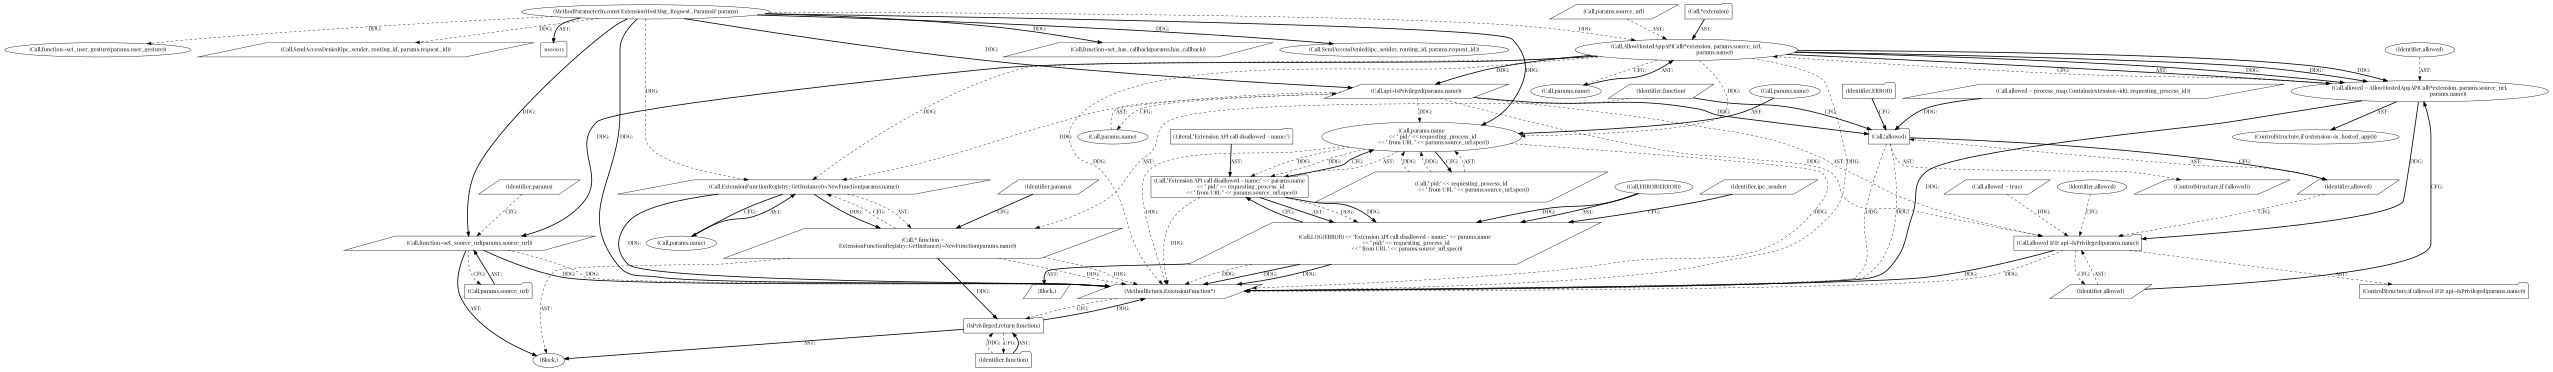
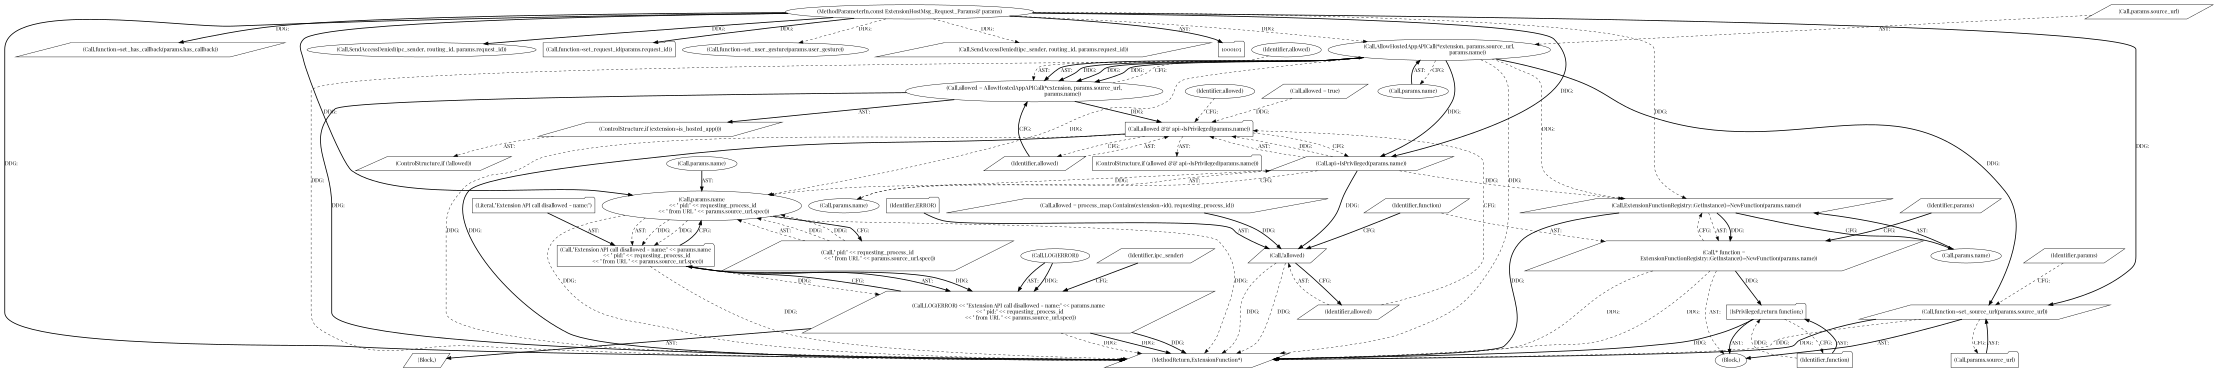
(1709, 12) -> none
none -> (609, 50)
(1886, 112) -> (1244, 231)
(1889, 137) -> (1287, 256)
(2316, 137) -> (660, 129)
none -> (1300, 140)
(2027, 171) -> (505, 143)
(1654, 187) -> (1055, 256)
(1073, 307) -> none
